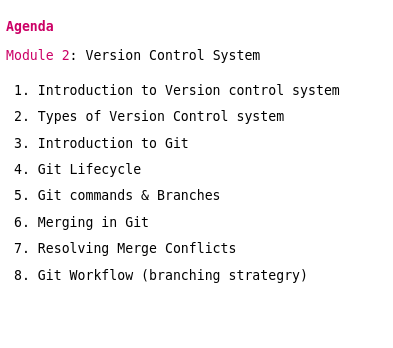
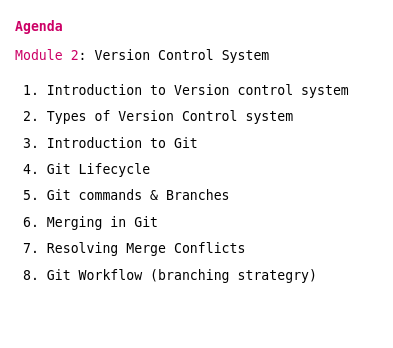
(187, 174) -> (196, 174)
